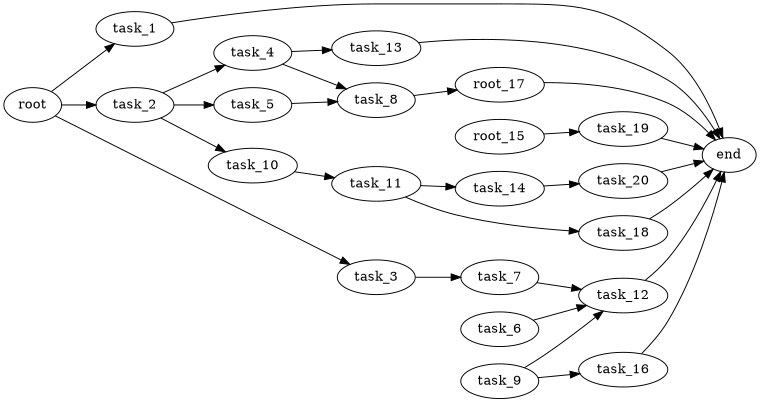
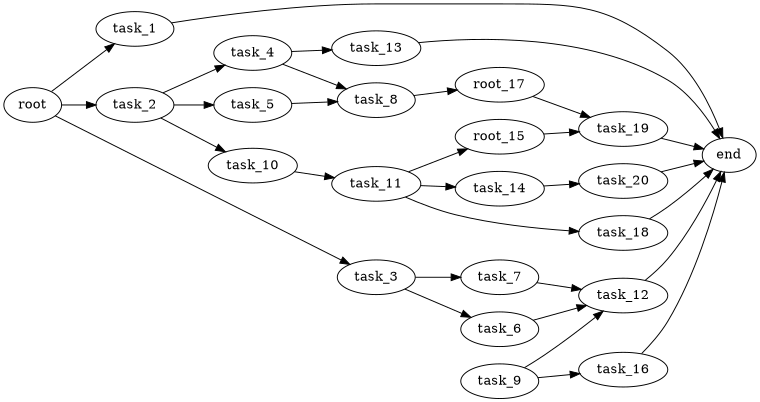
(632, 92) -> (557, 105)
none -> (433, 162)
none -> (433, 301)
